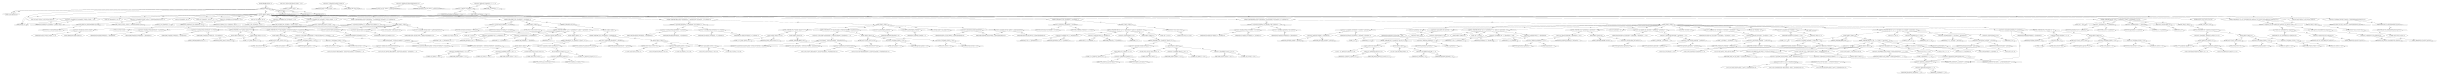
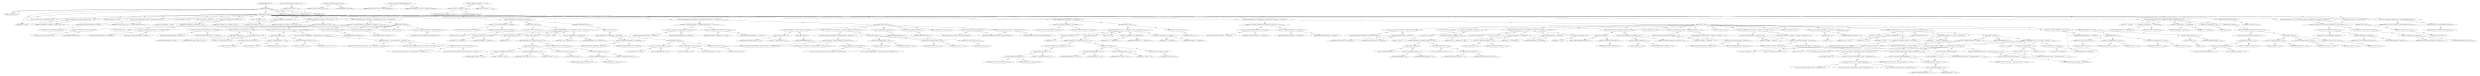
none -> (1326, 36)
(1968, 46) -> none
